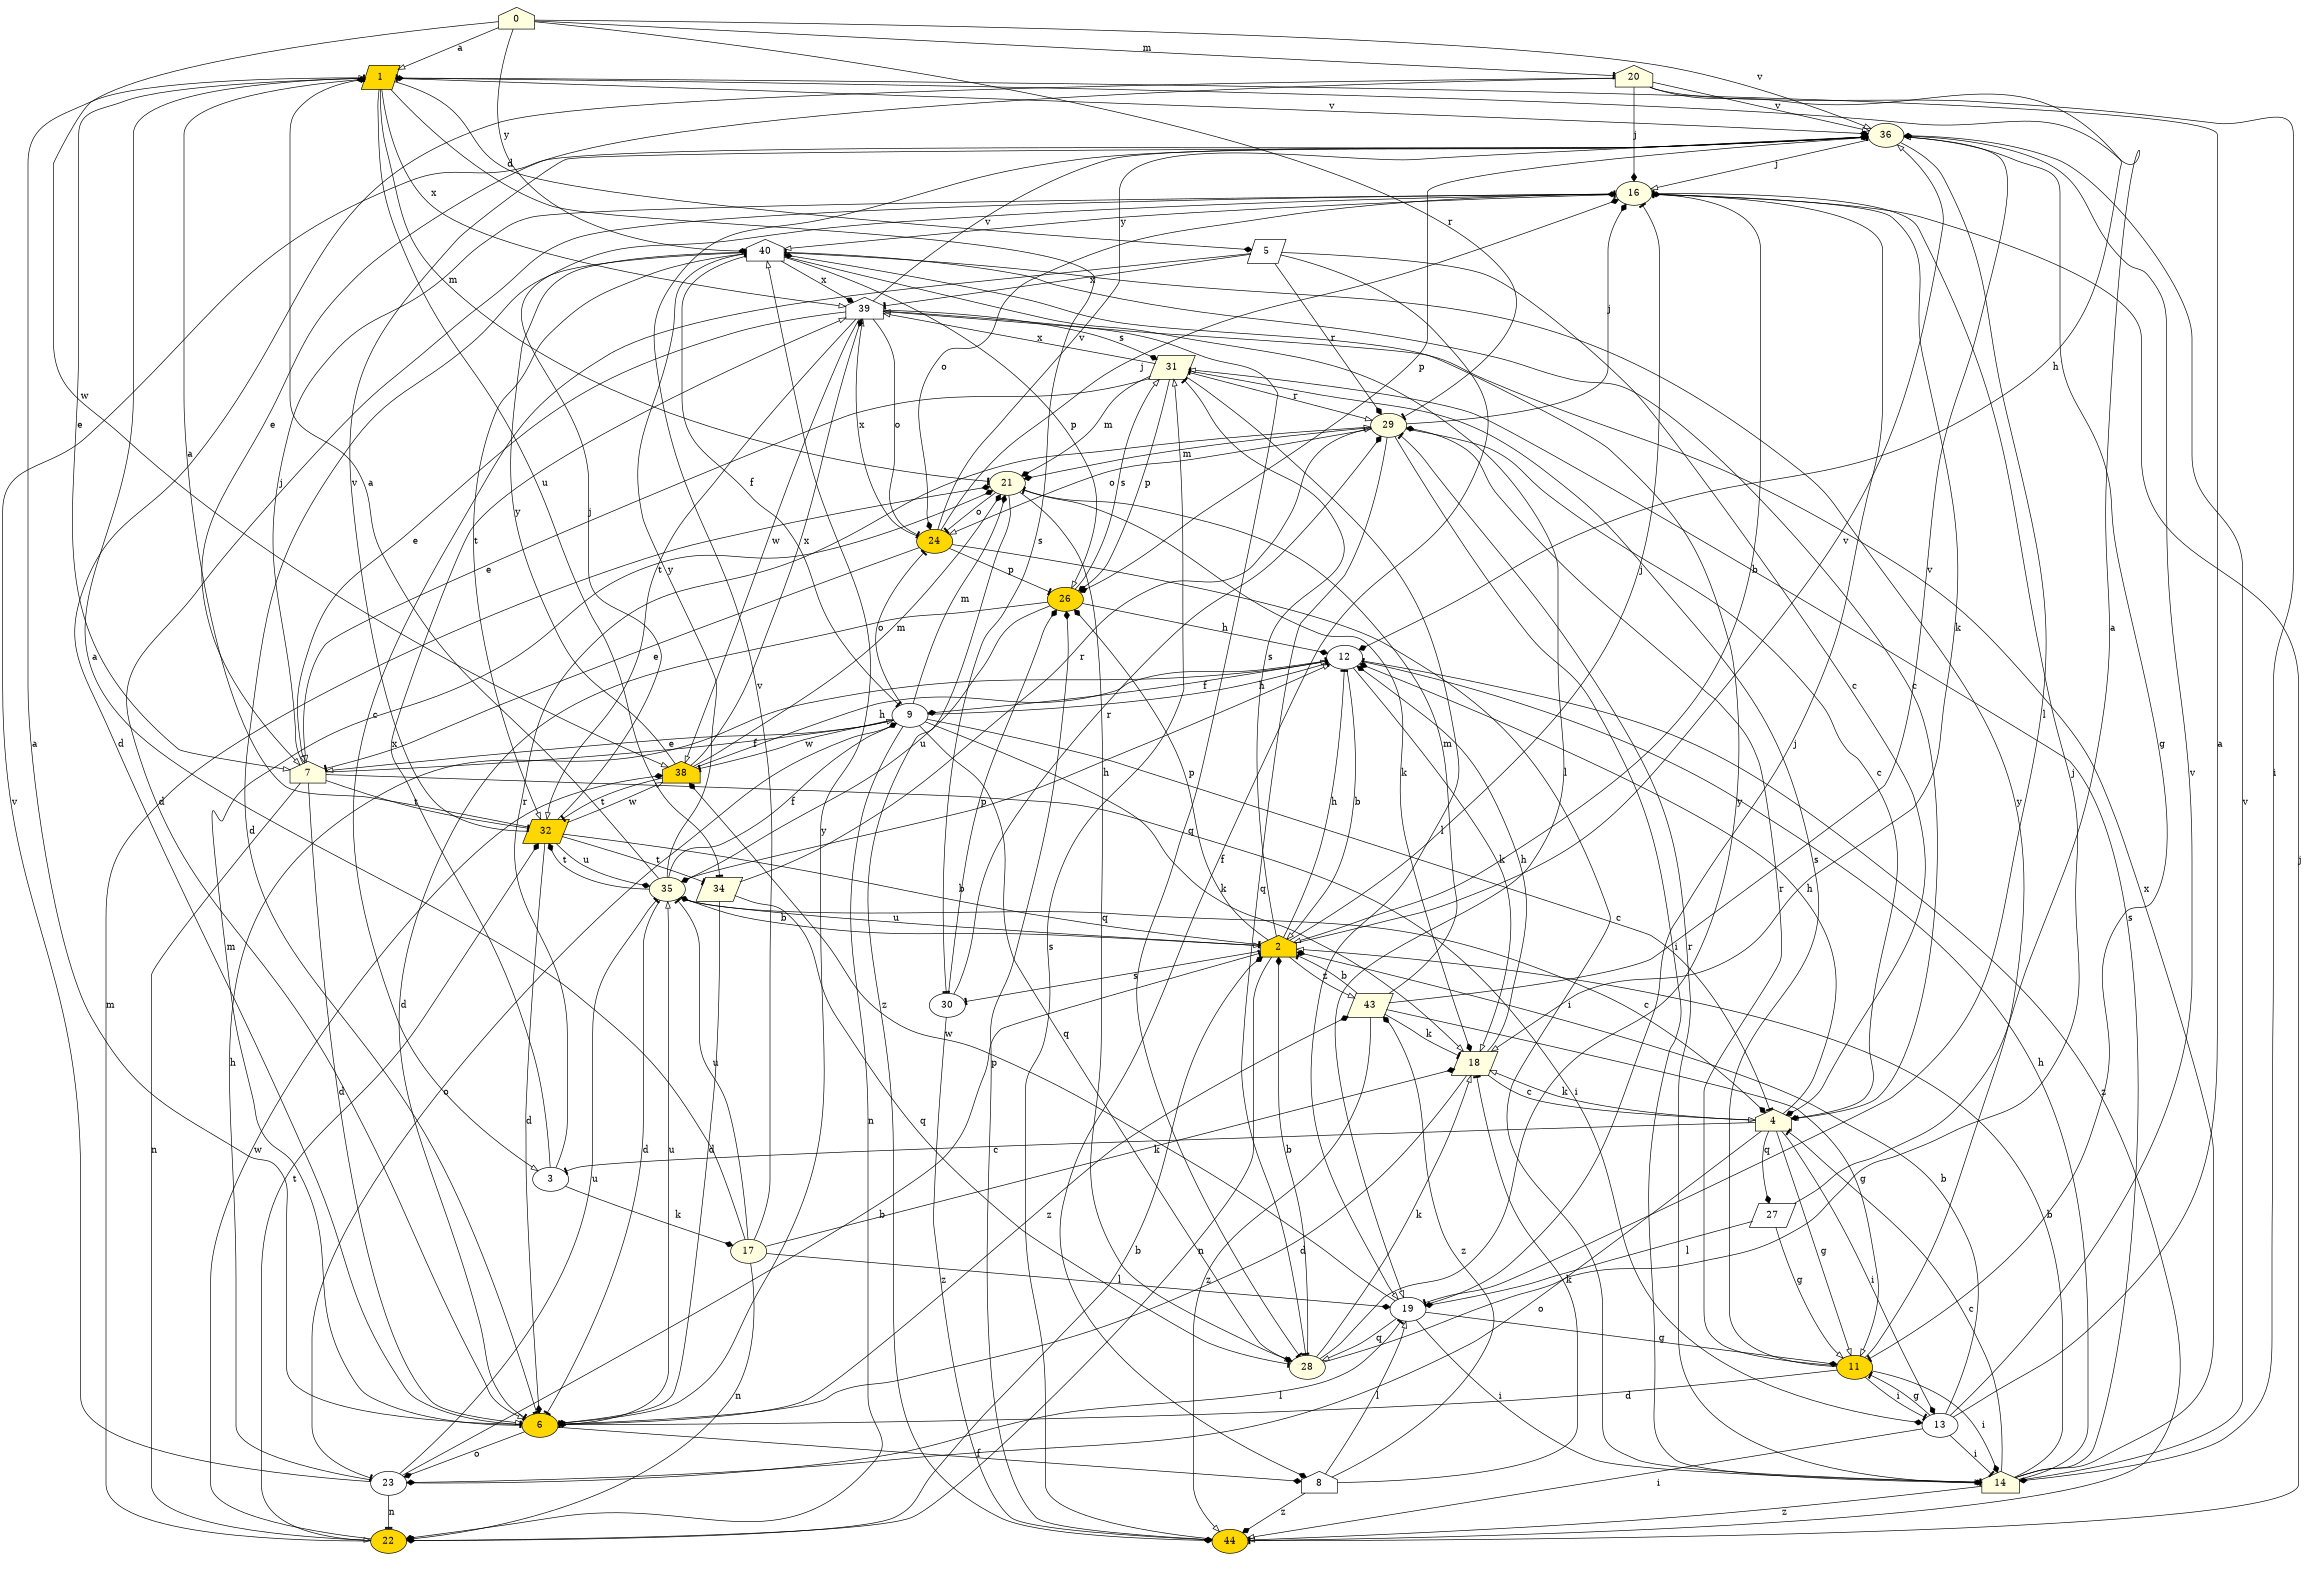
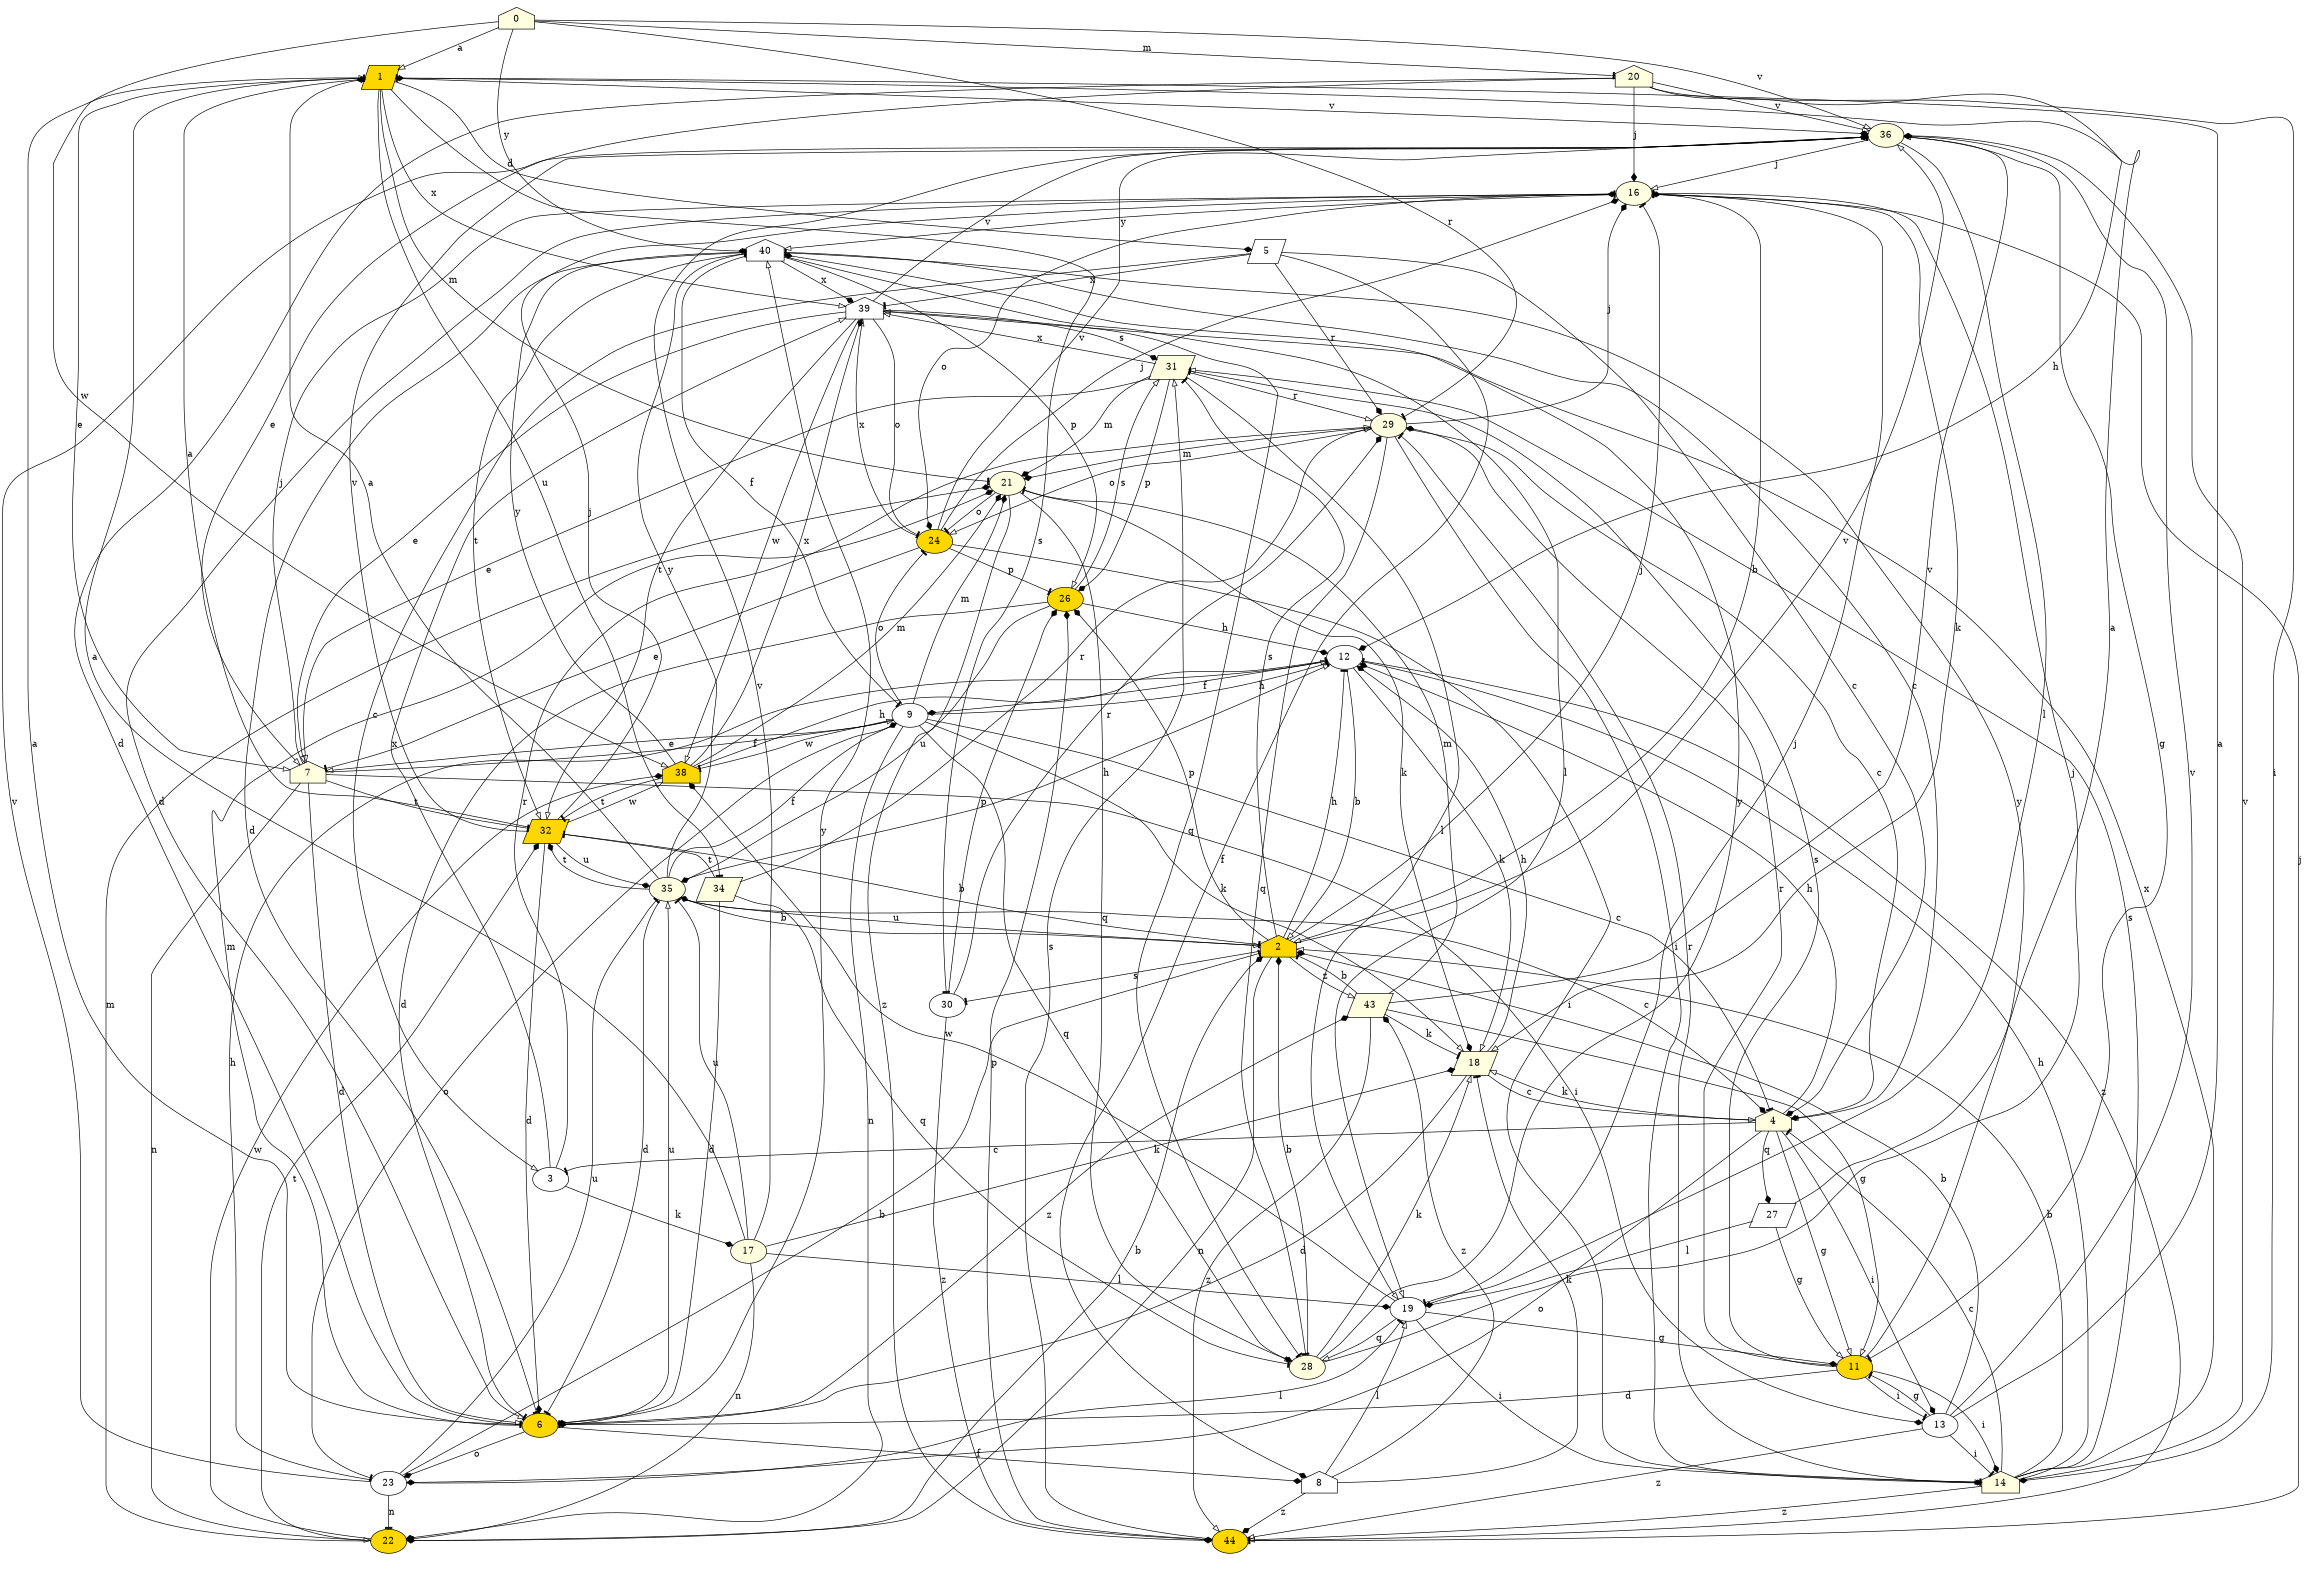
(1427, 255) -> none
(632, 858) -> (646, 846)
(1659, 1483) -> (1659, 1483)
